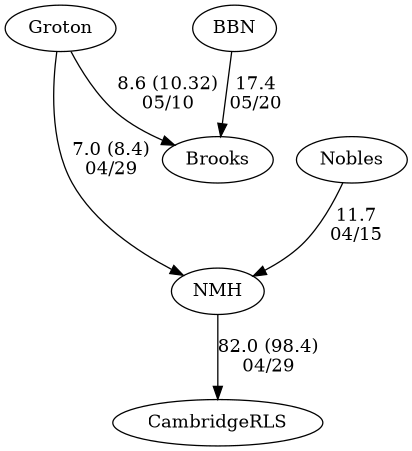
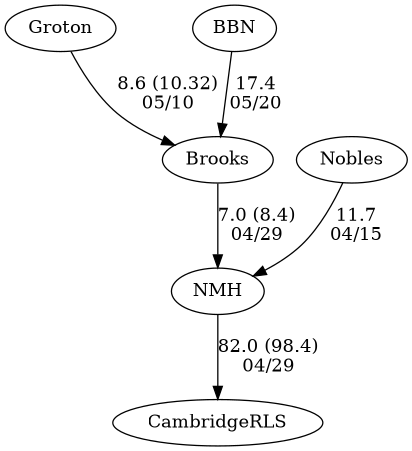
(72, 182) -> (218, 219)
